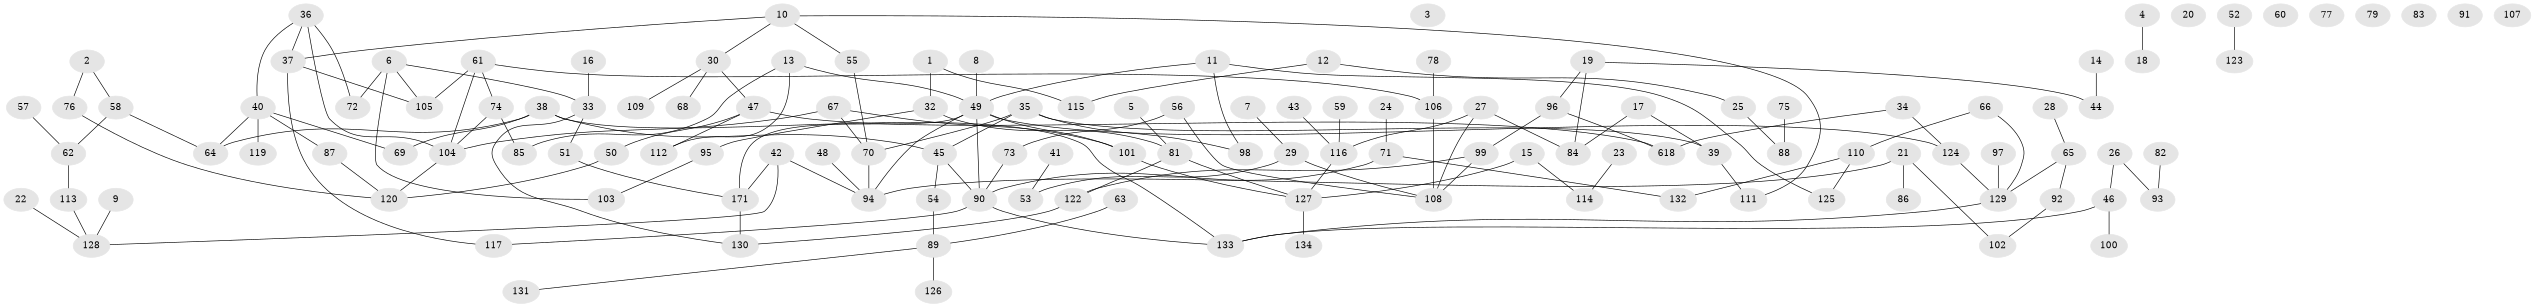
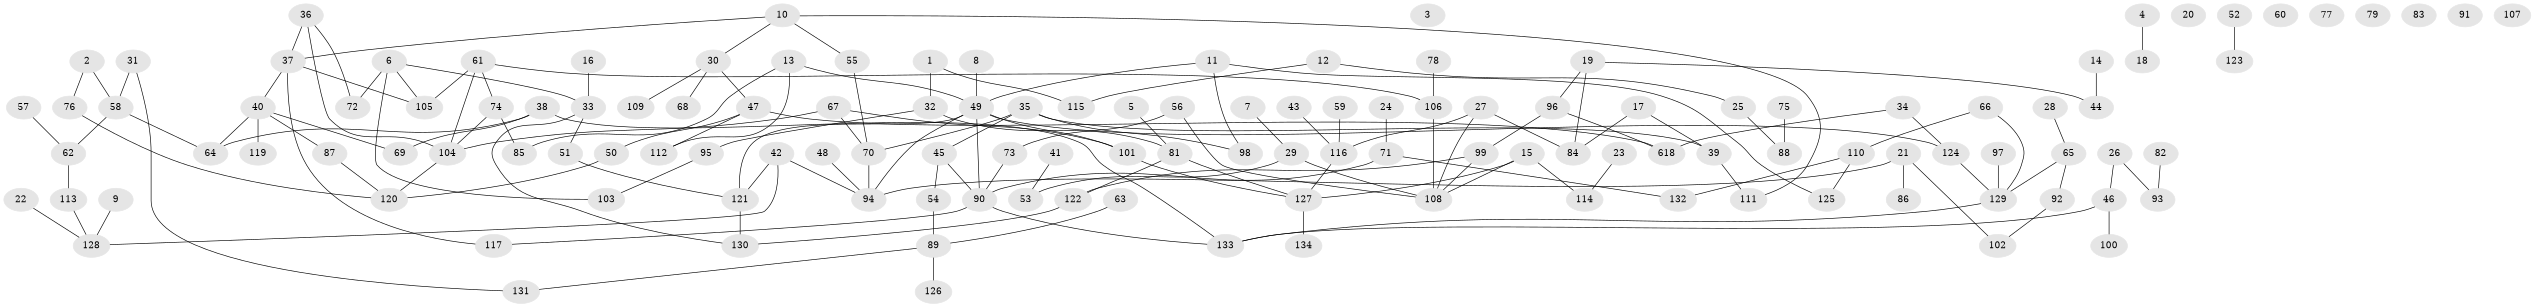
(263, 54) -> (273, 85)
none -> (133, 61)
(683, 136) -> none
none -> (1481, 177)
(740, 200) -> (740, 200)
